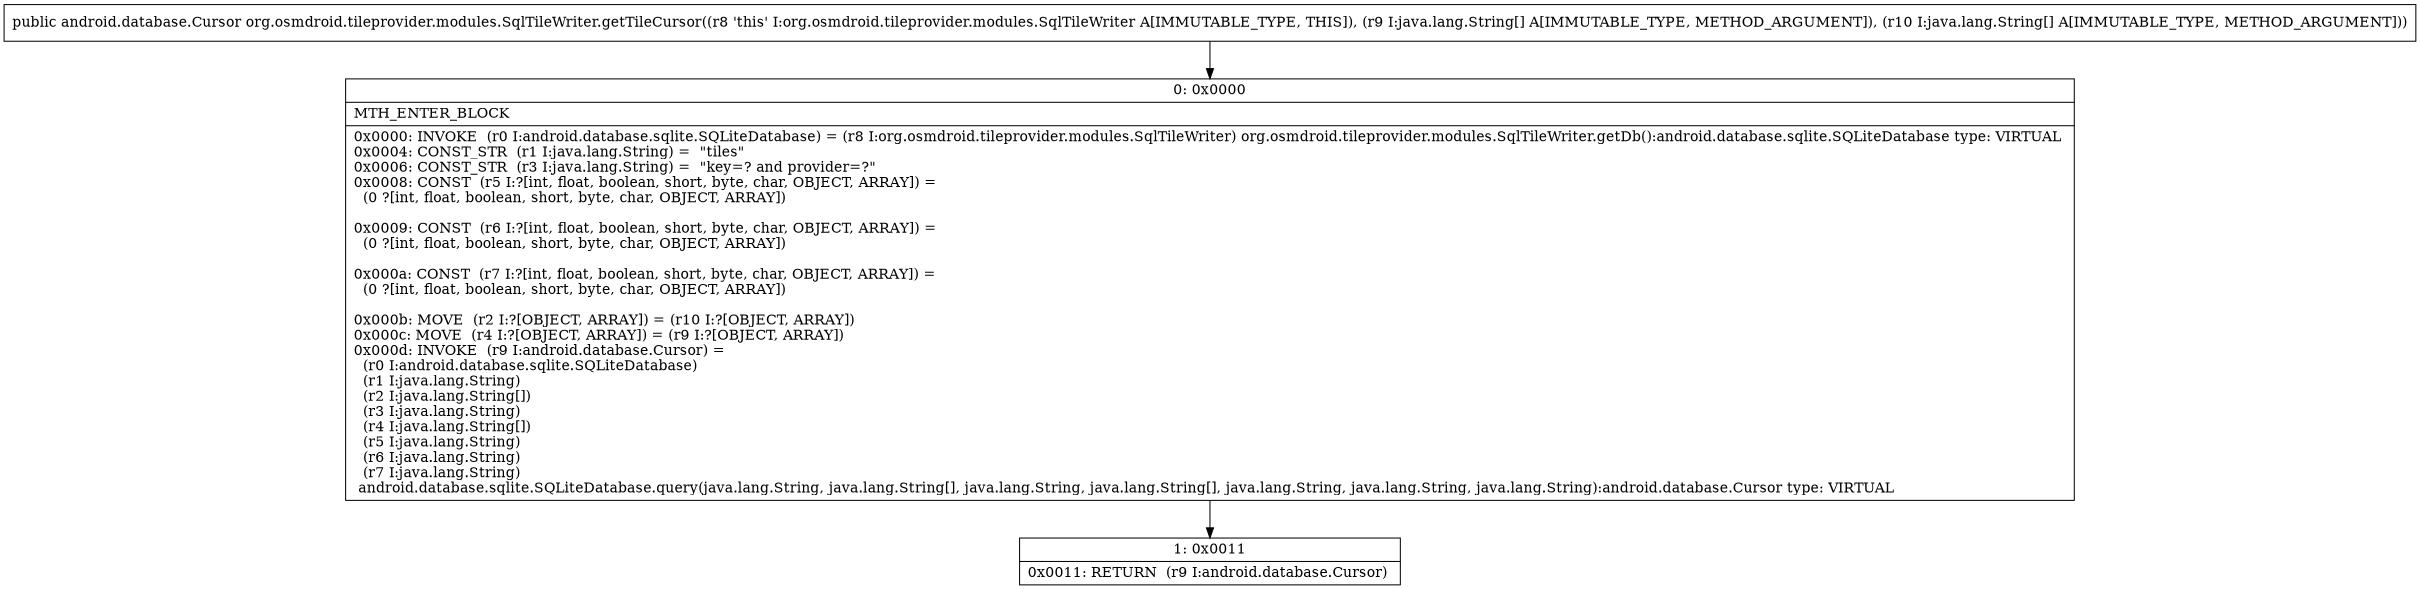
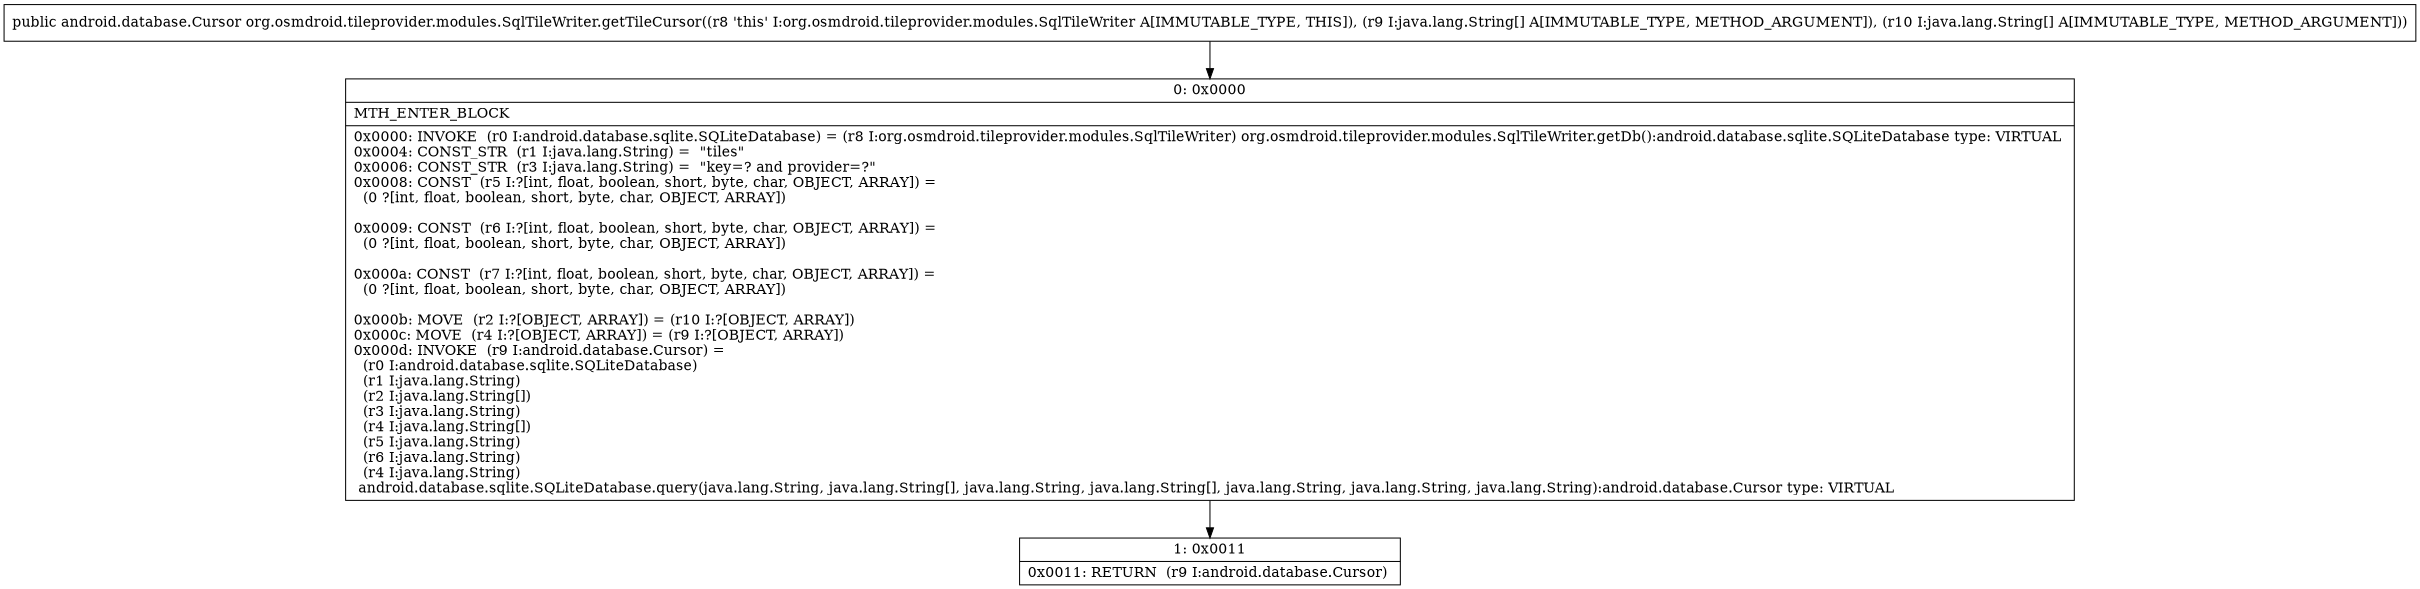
(437, 473) -> (437, 473)
